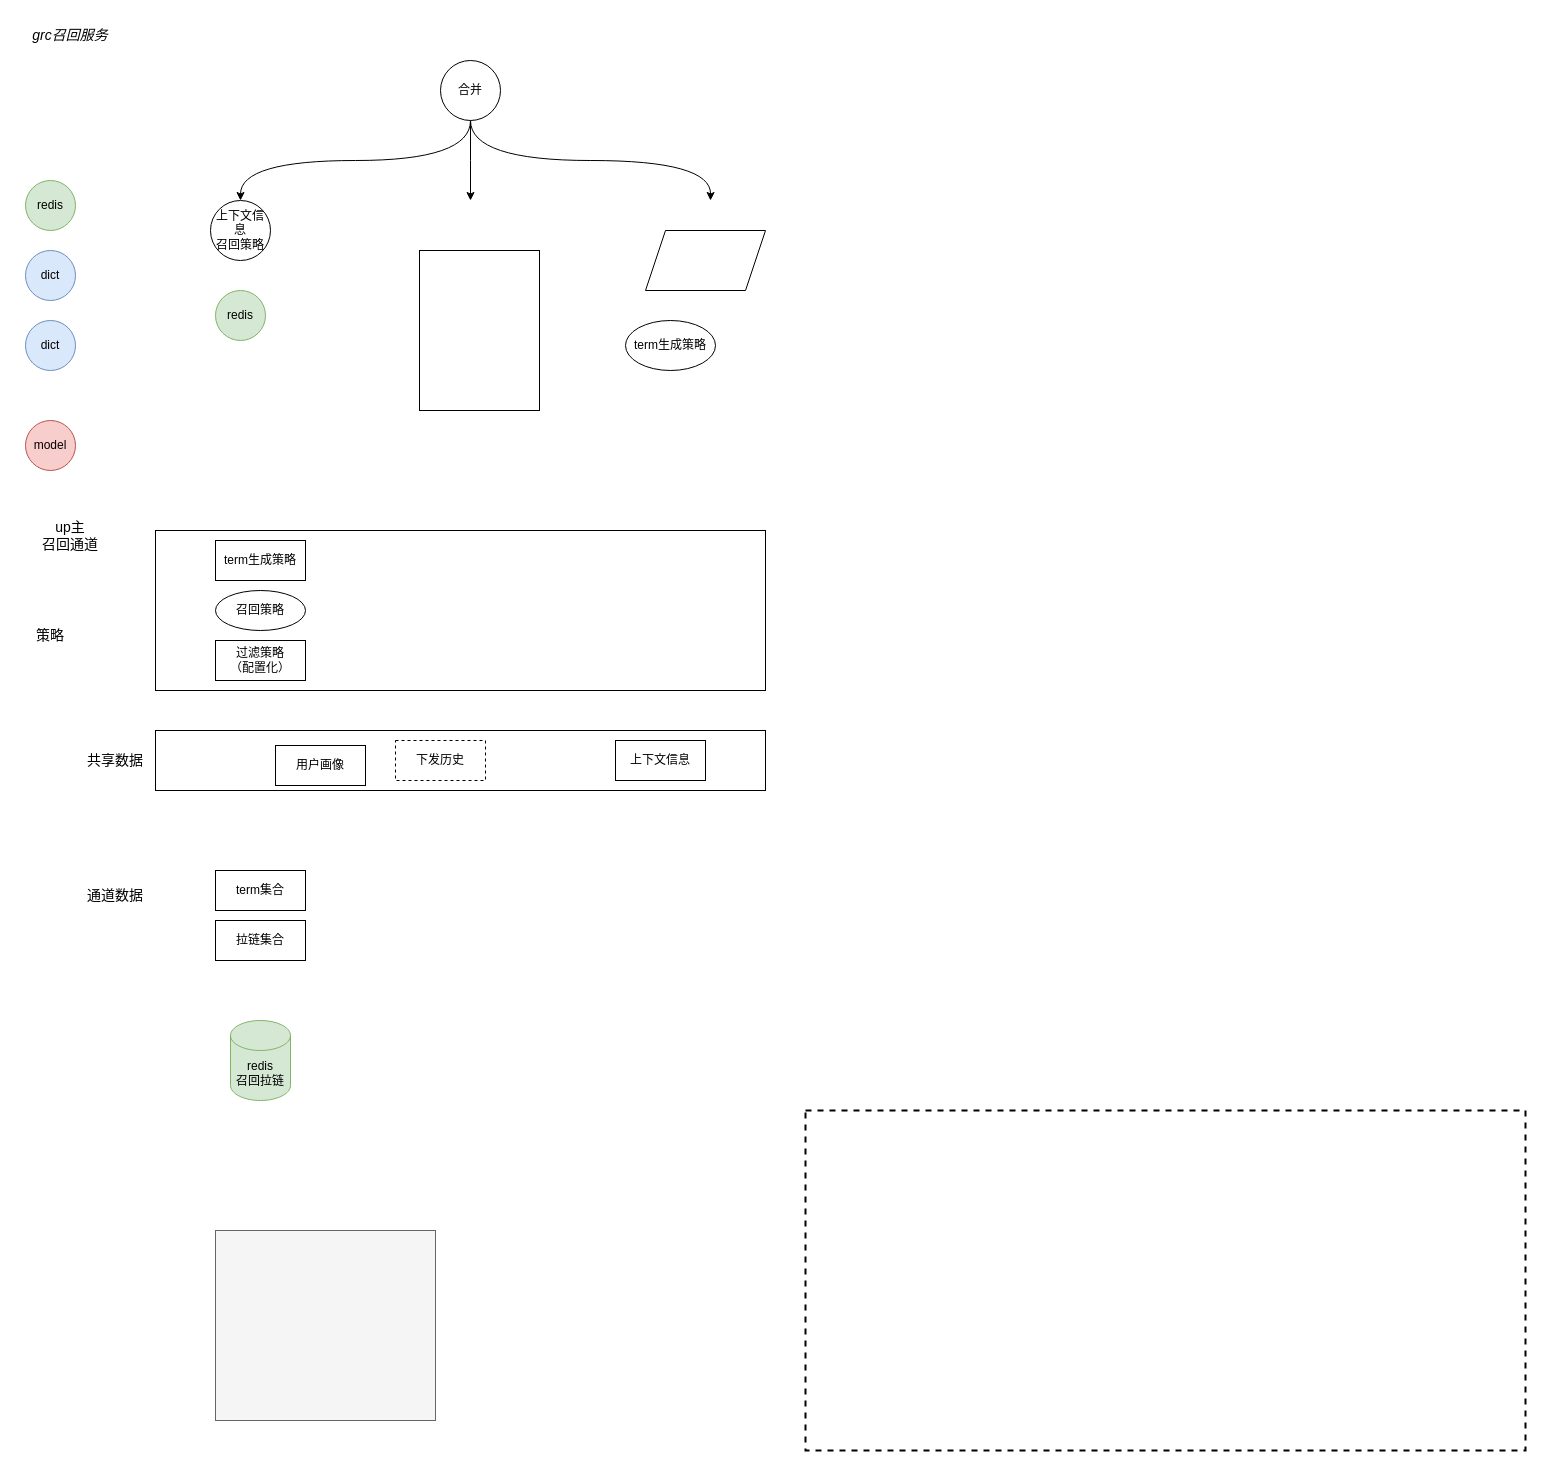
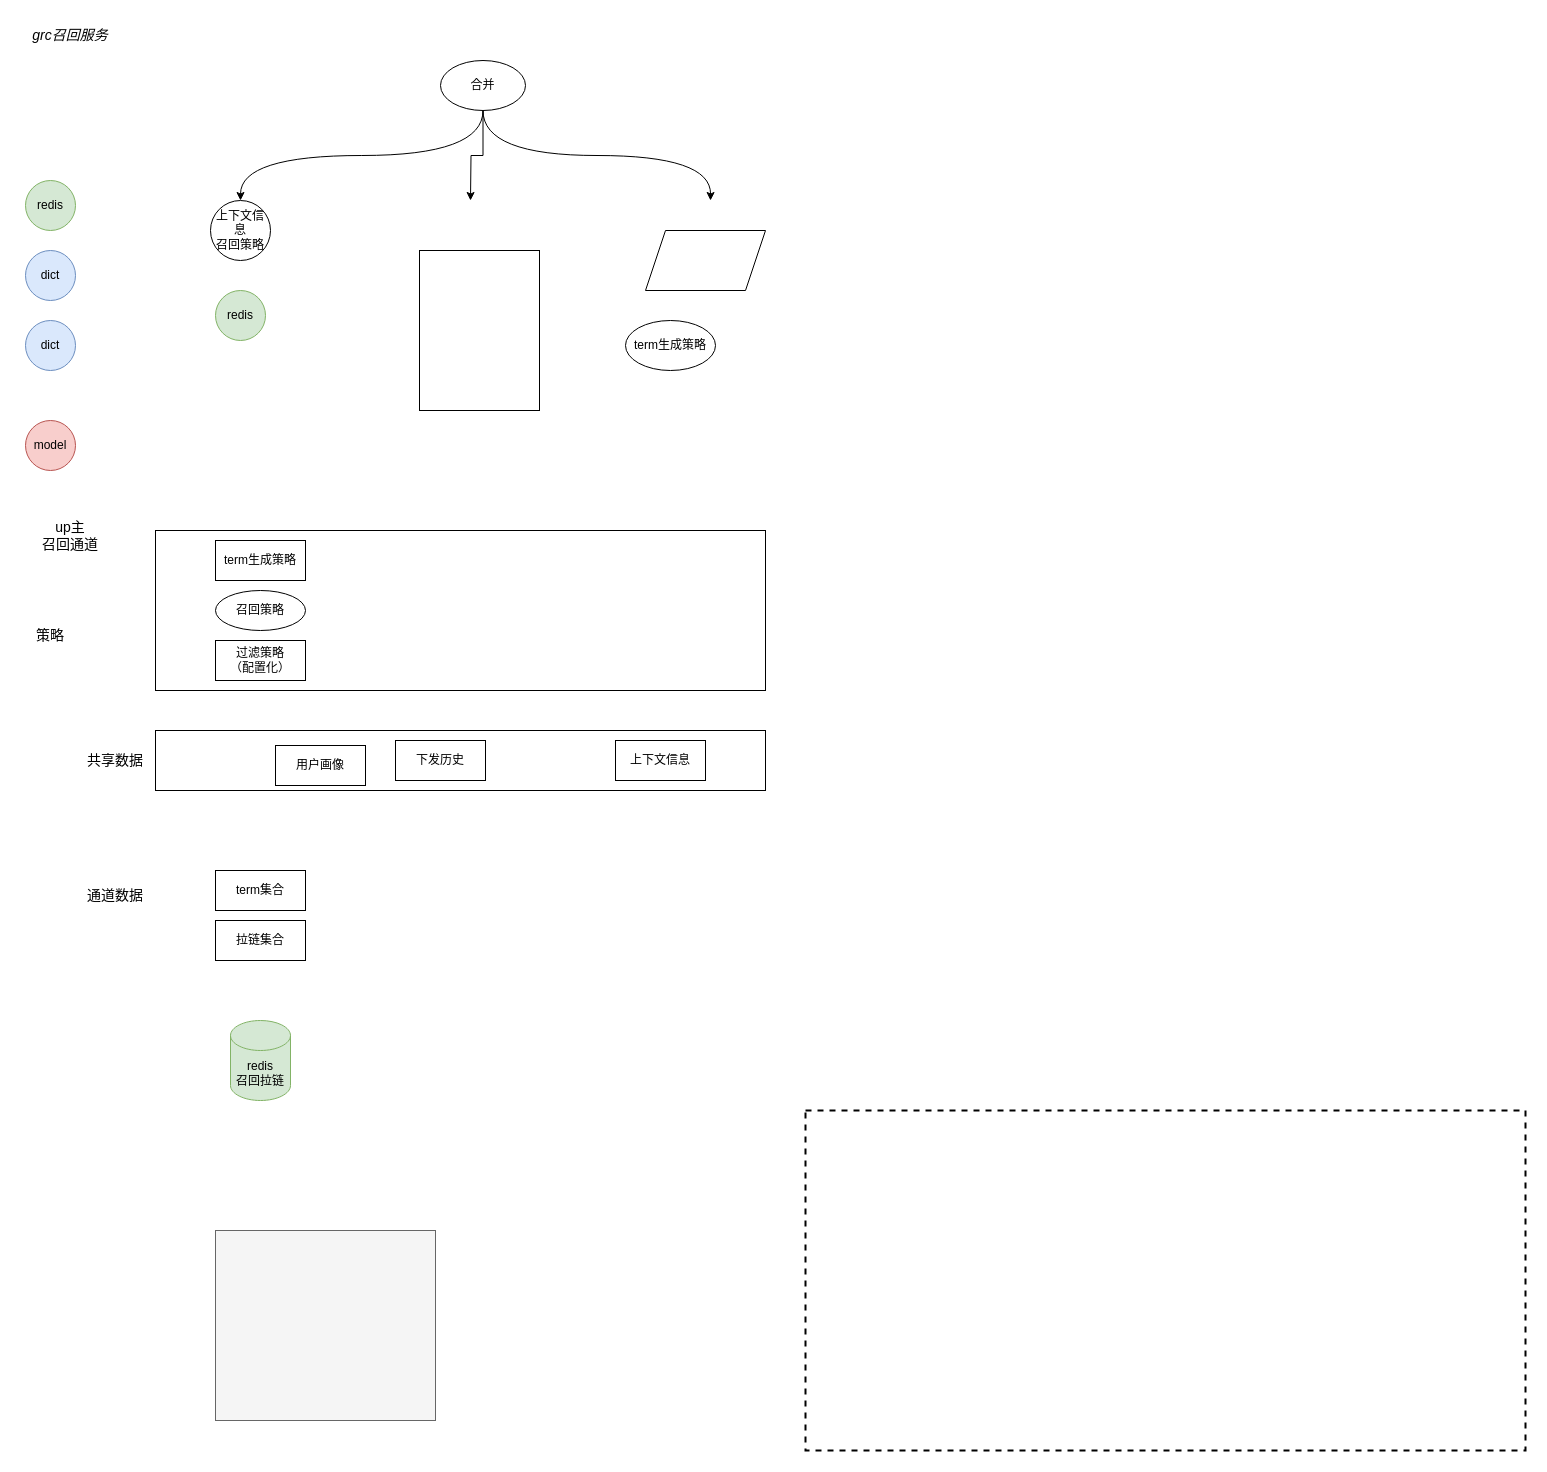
(471, 91) -> (483, 86)
(441, 761) -> (441, 761)
